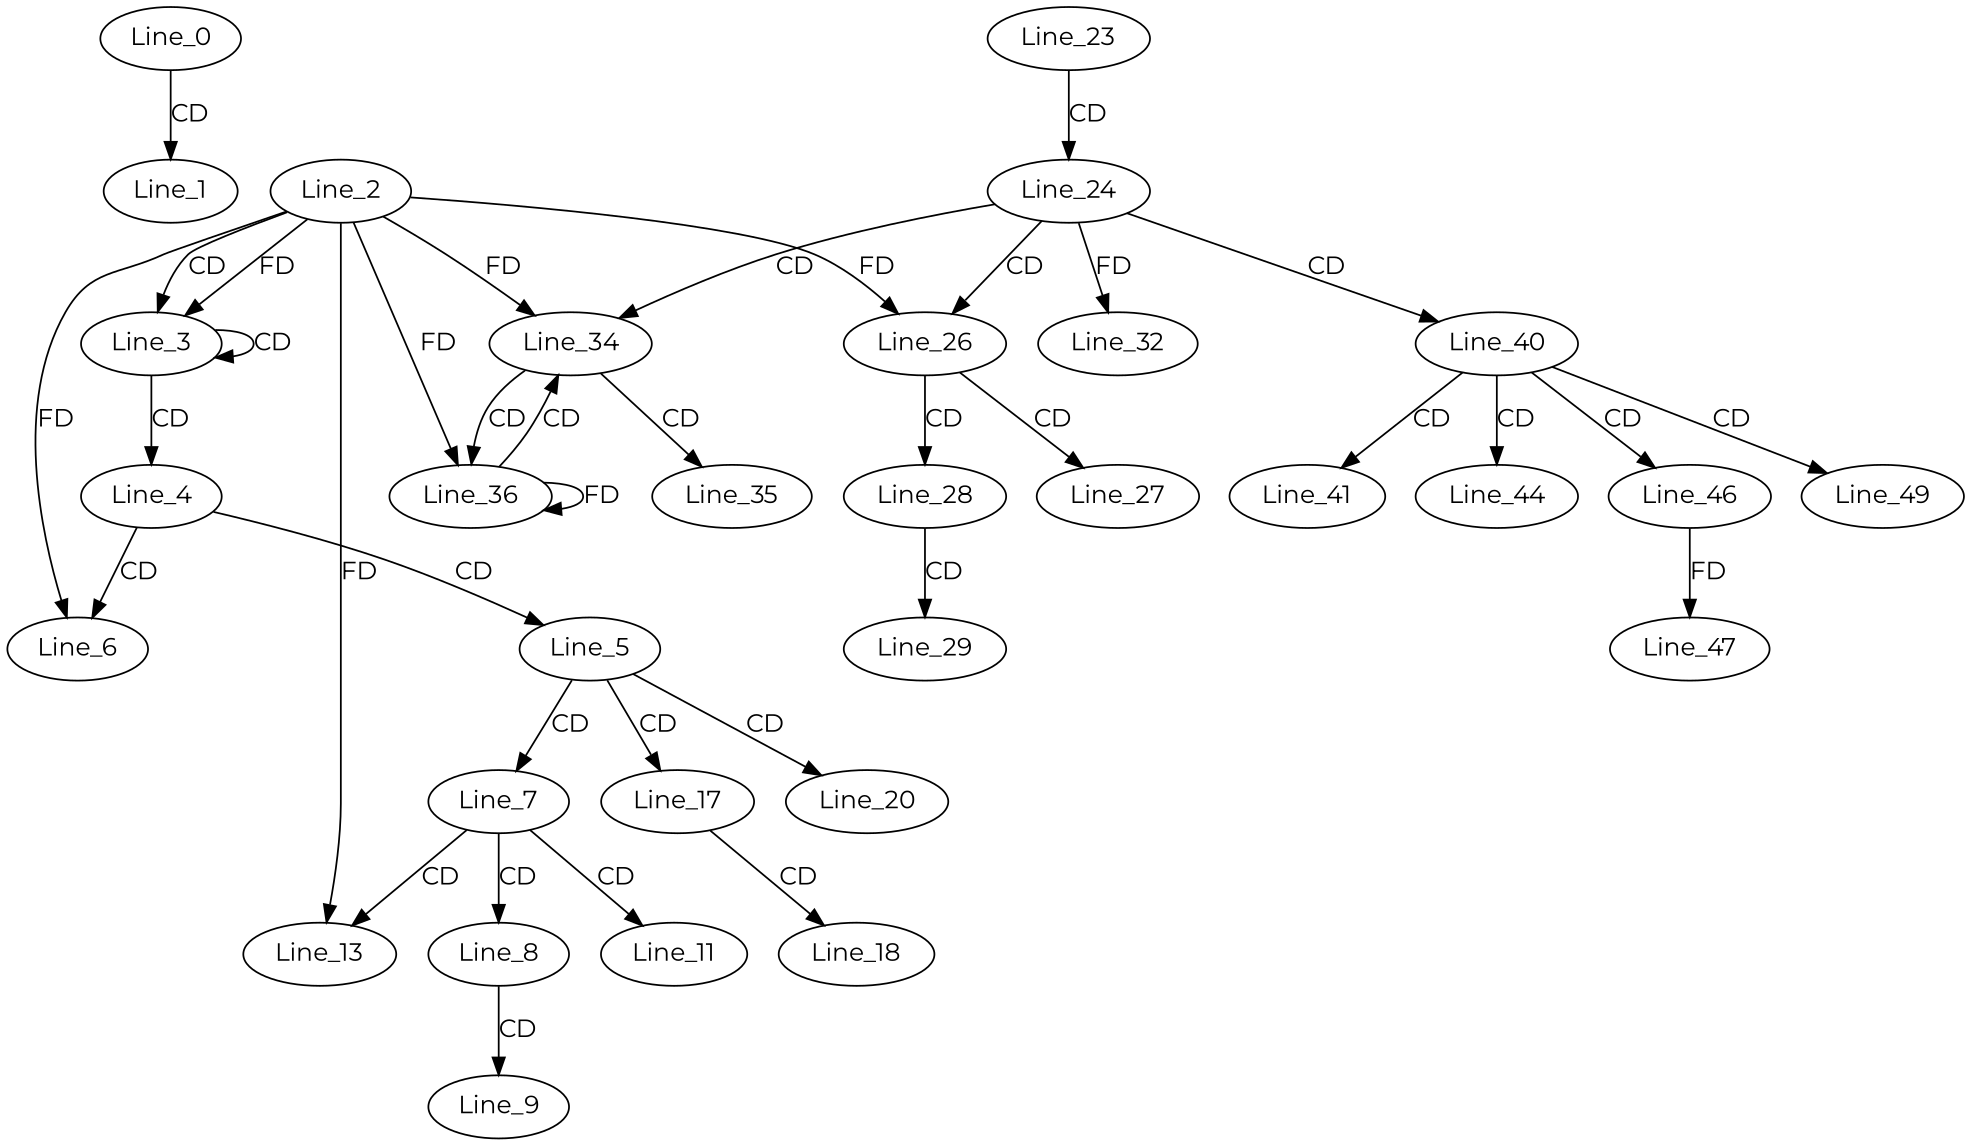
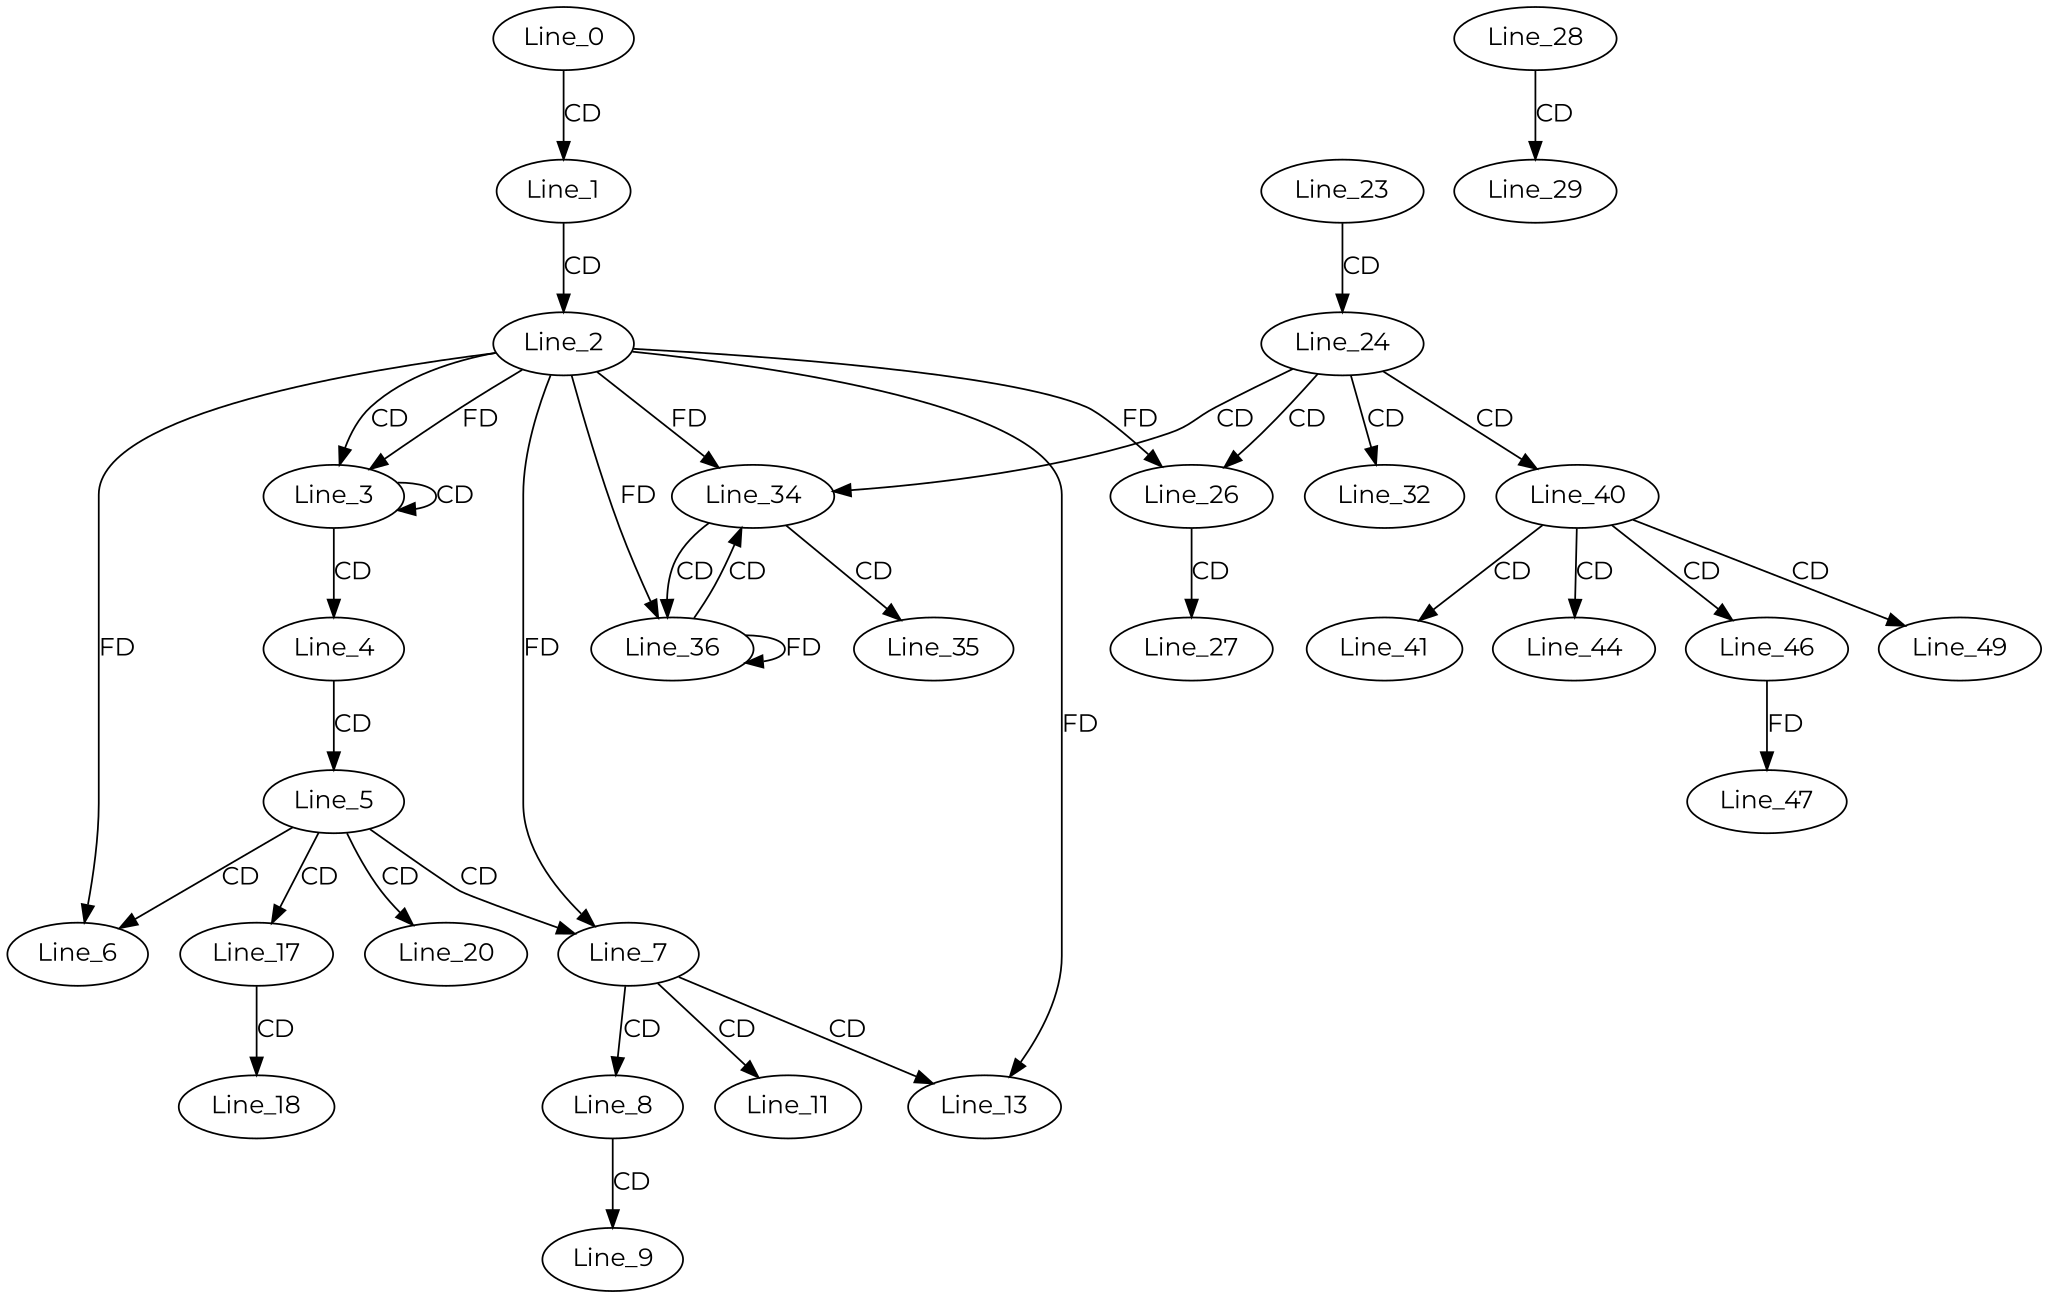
none -> (564, 259)
(1114, 268) -> (1386, 420)
(925, 411) -> none
(118, 565) -> (214, 873)
none -> (523, 651)
